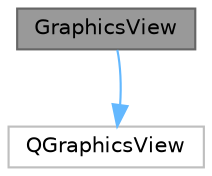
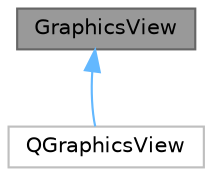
(120, 77) -> (92, 99)
